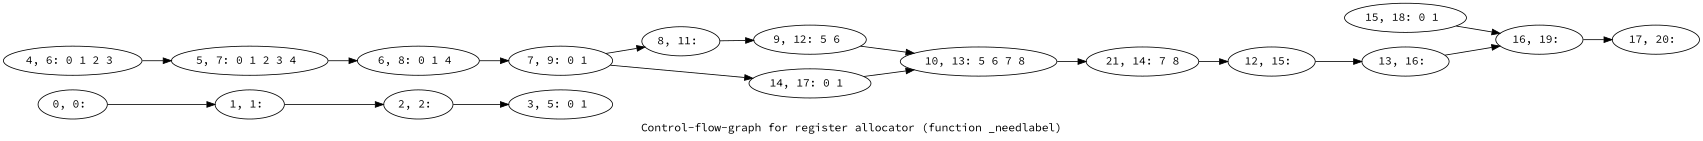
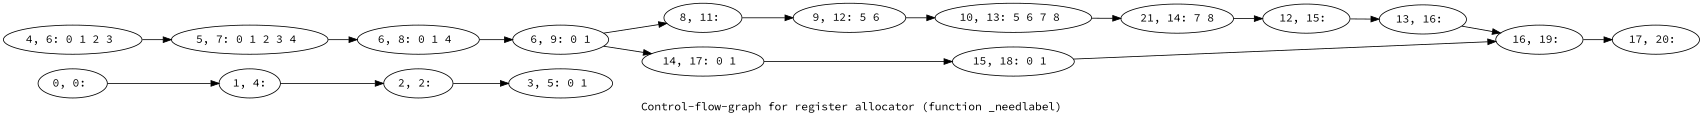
(561, 61) -> (561, 40)
(885, 74) -> (854, 62)
(250, 104) -> (250, 83)
